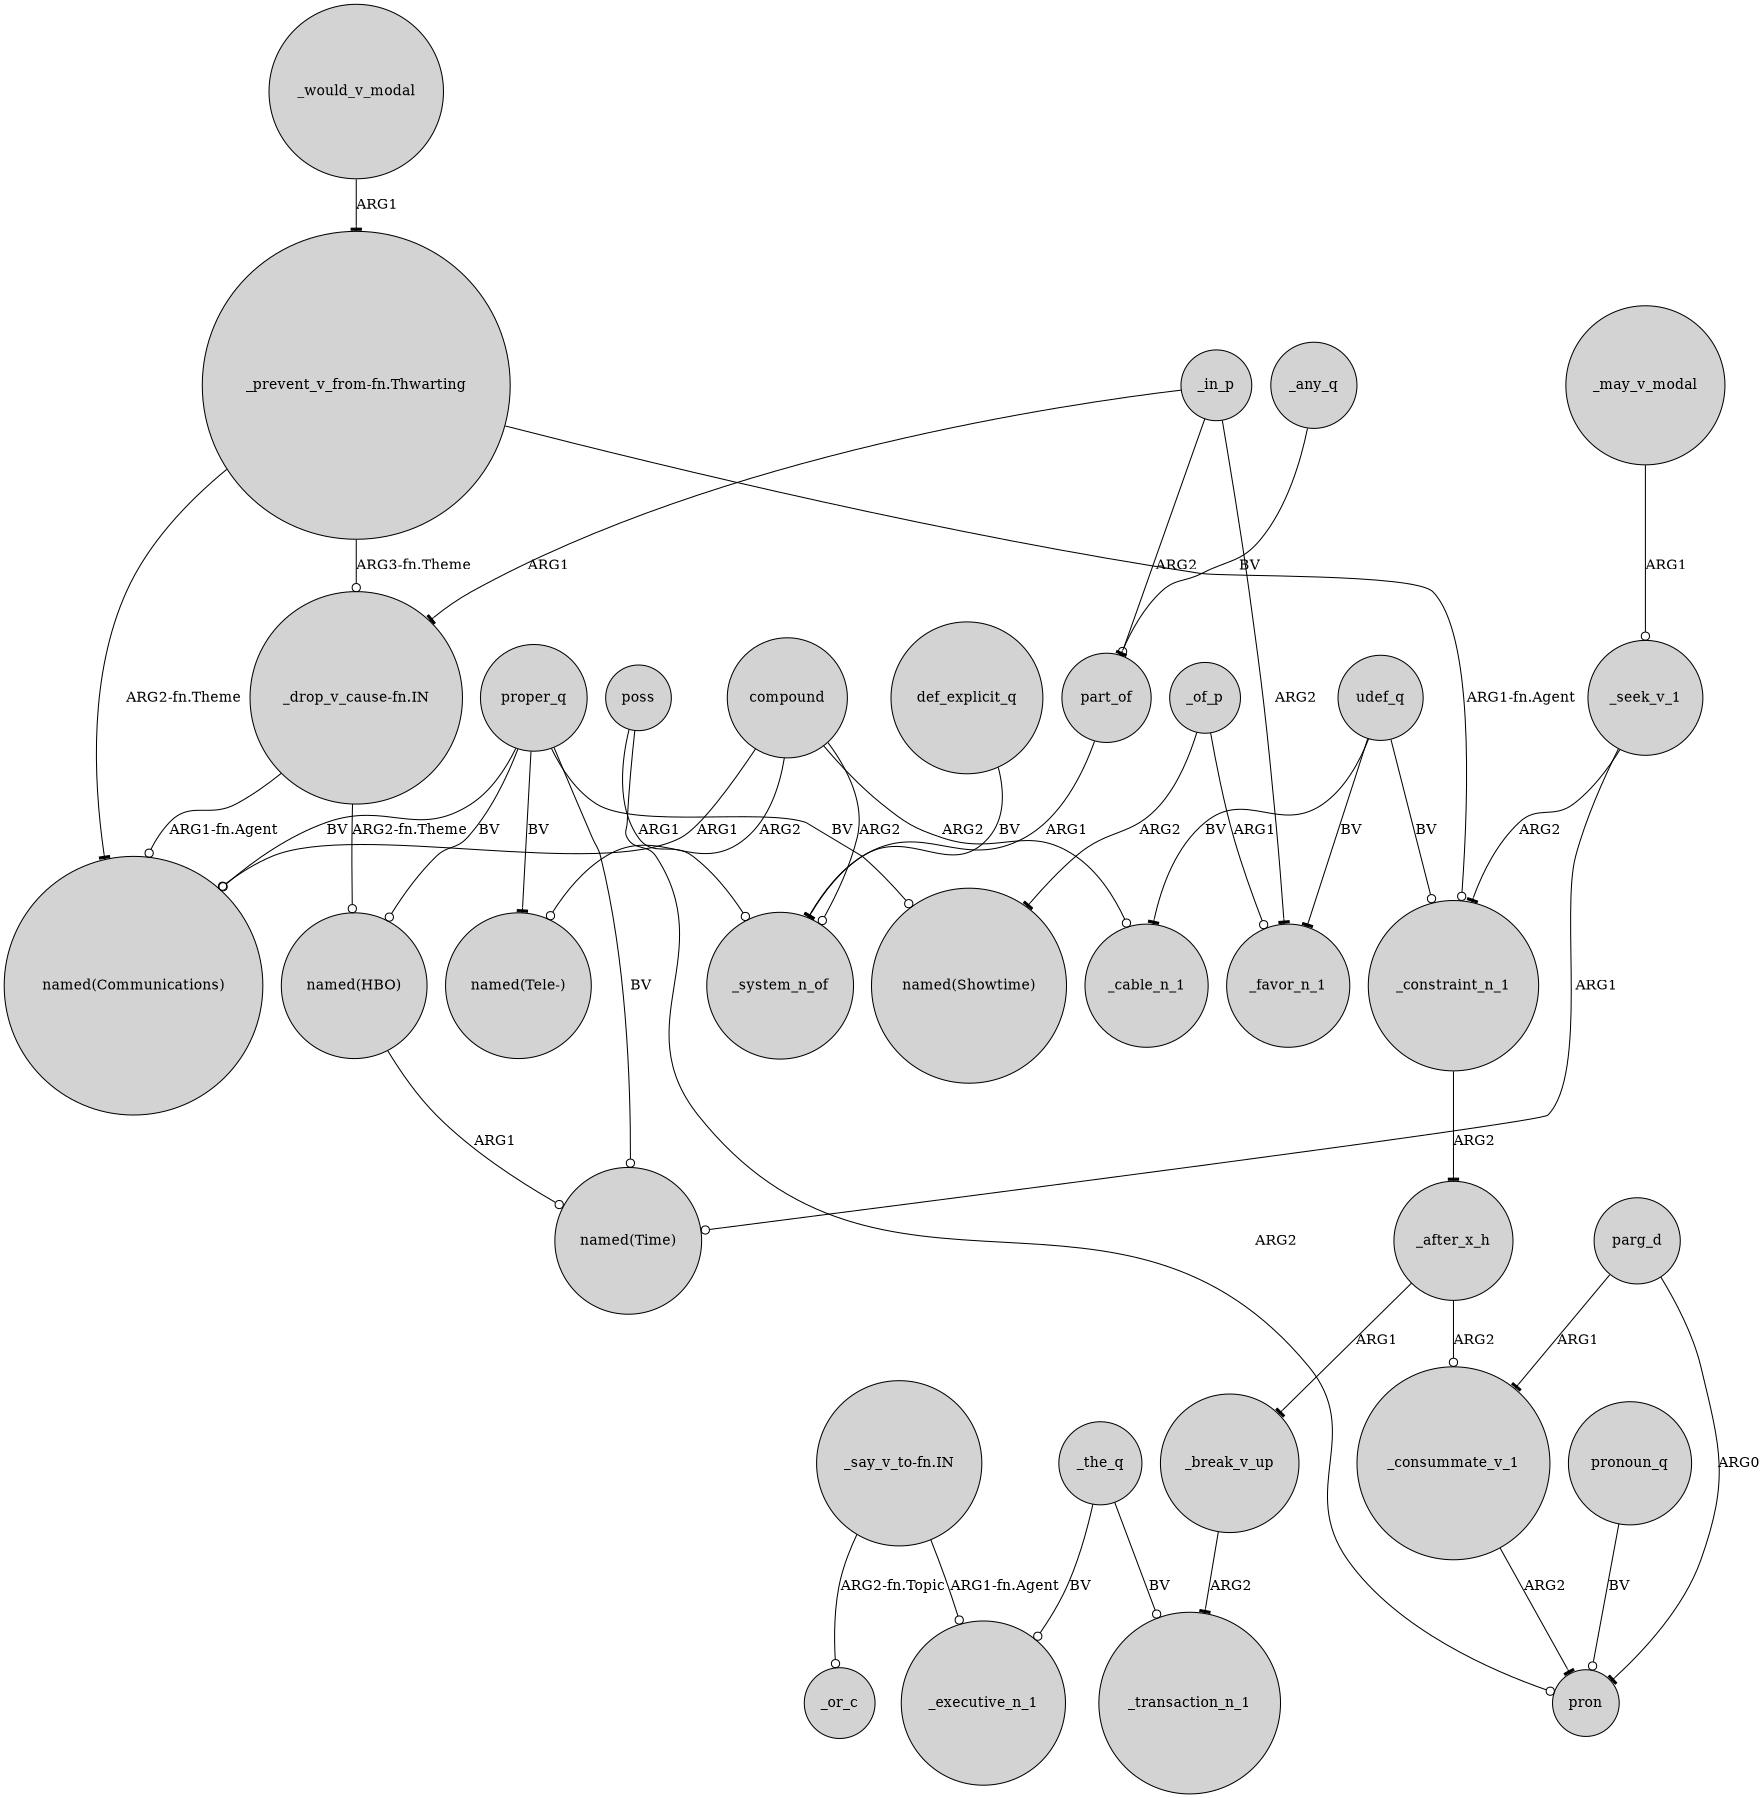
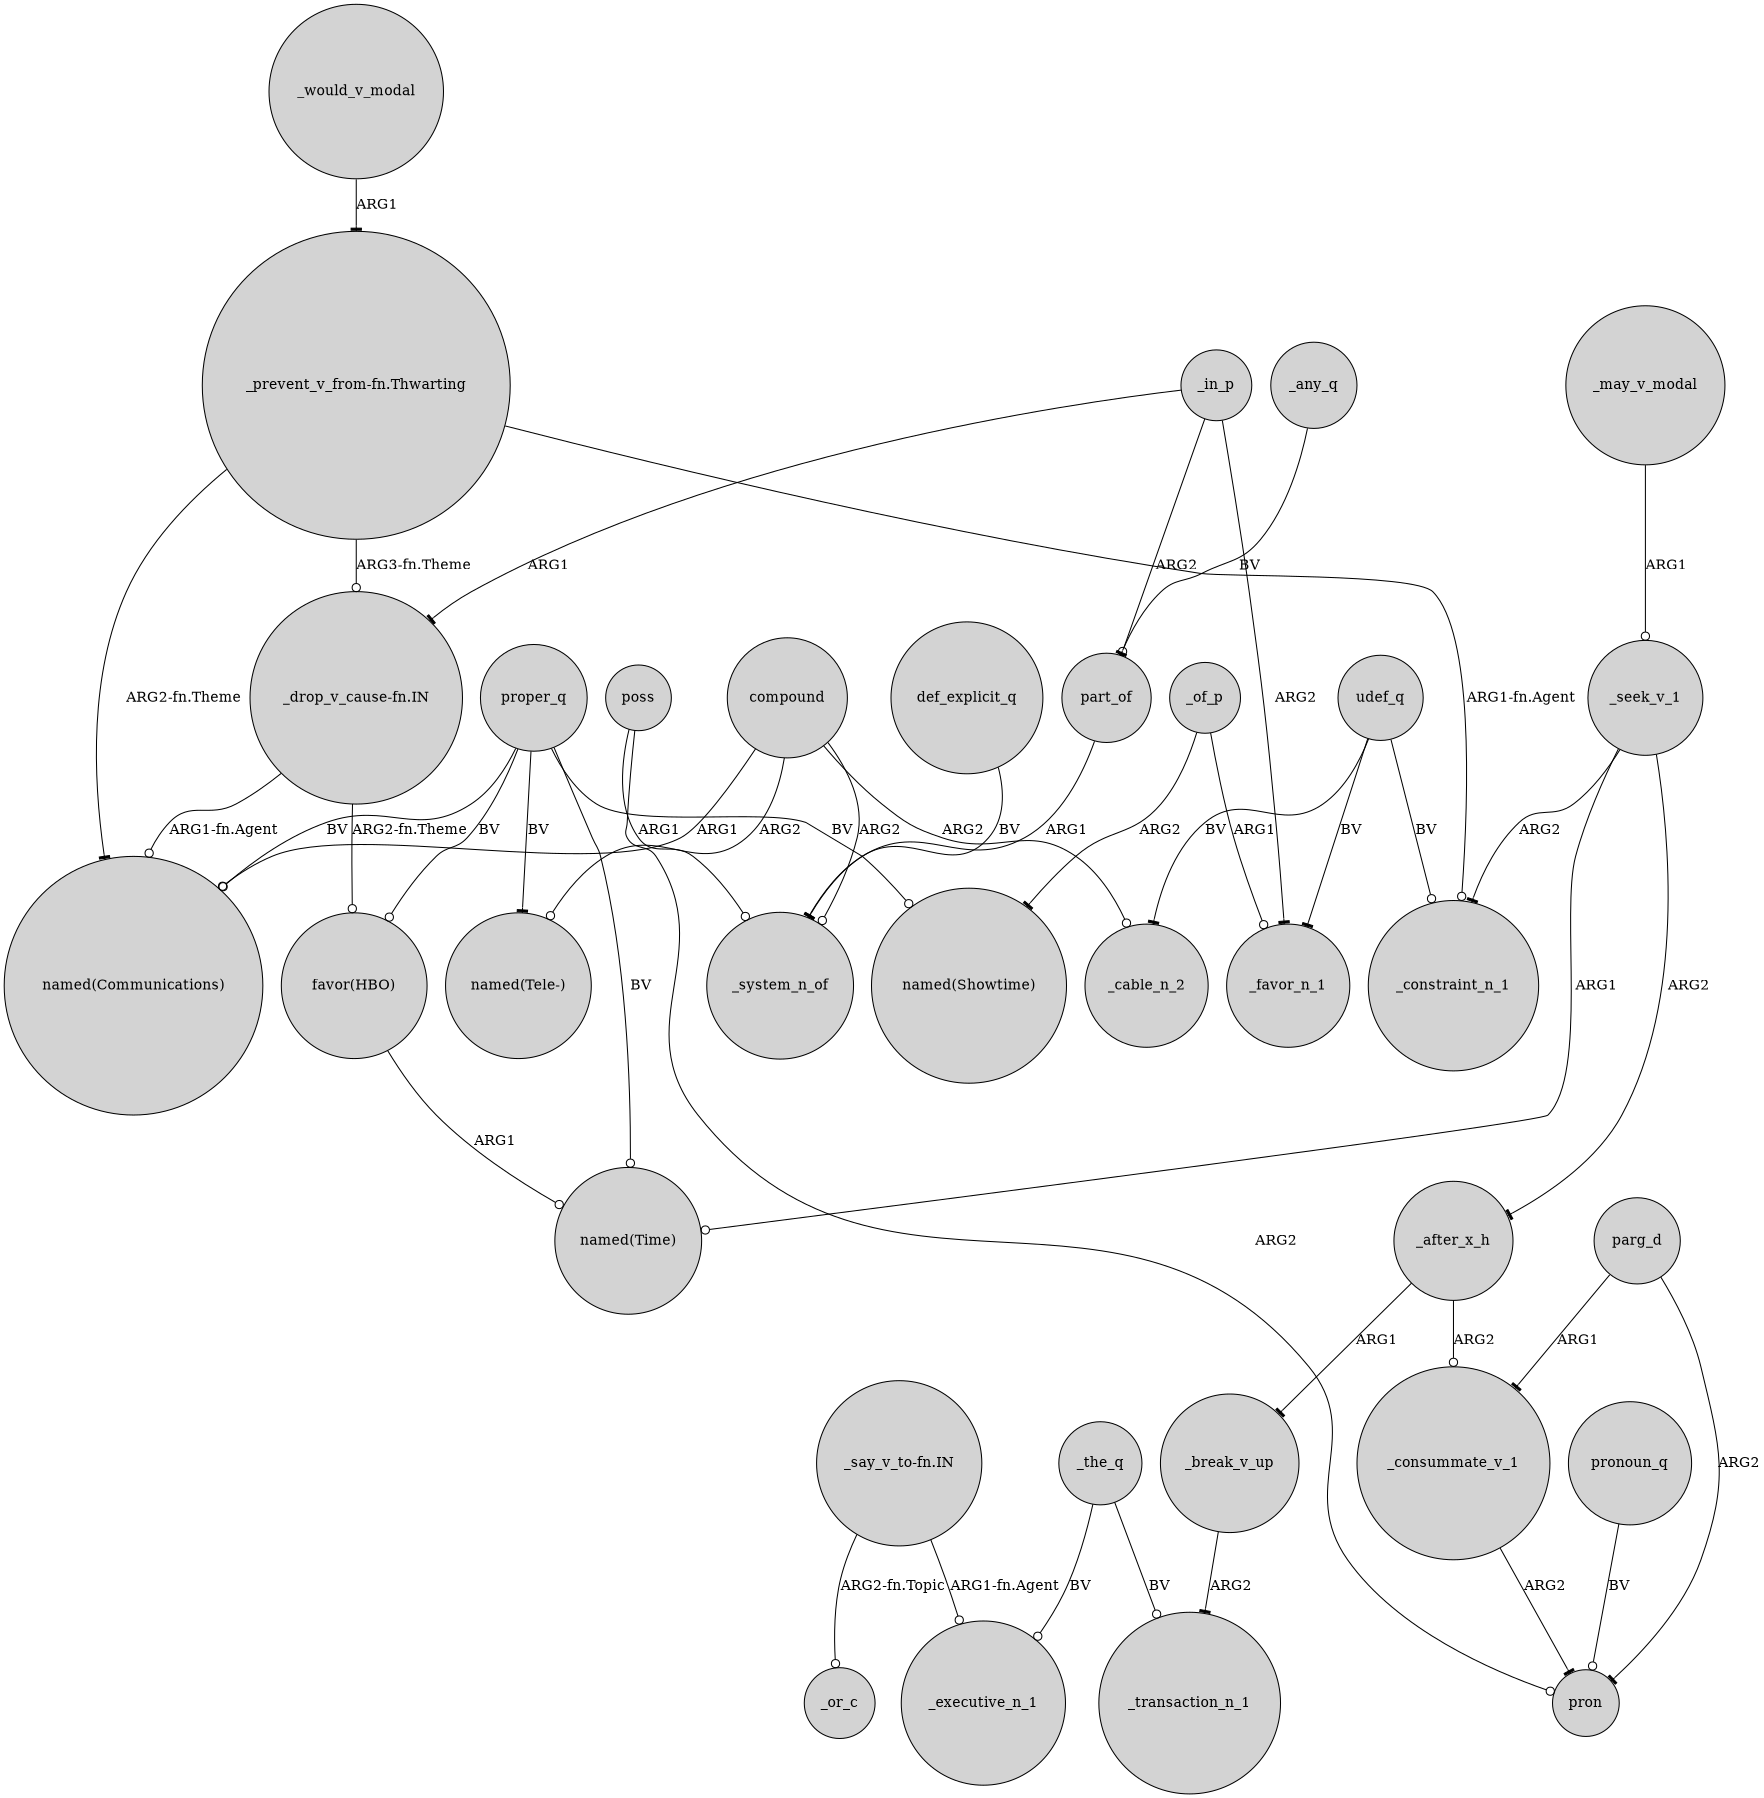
(354, 986) -> (354, 986)
(1147, 986) -> (1147, 986)
(1453, 1124) -> (1657, 1012)
(1739, 1463) -> (1739, 1463)
